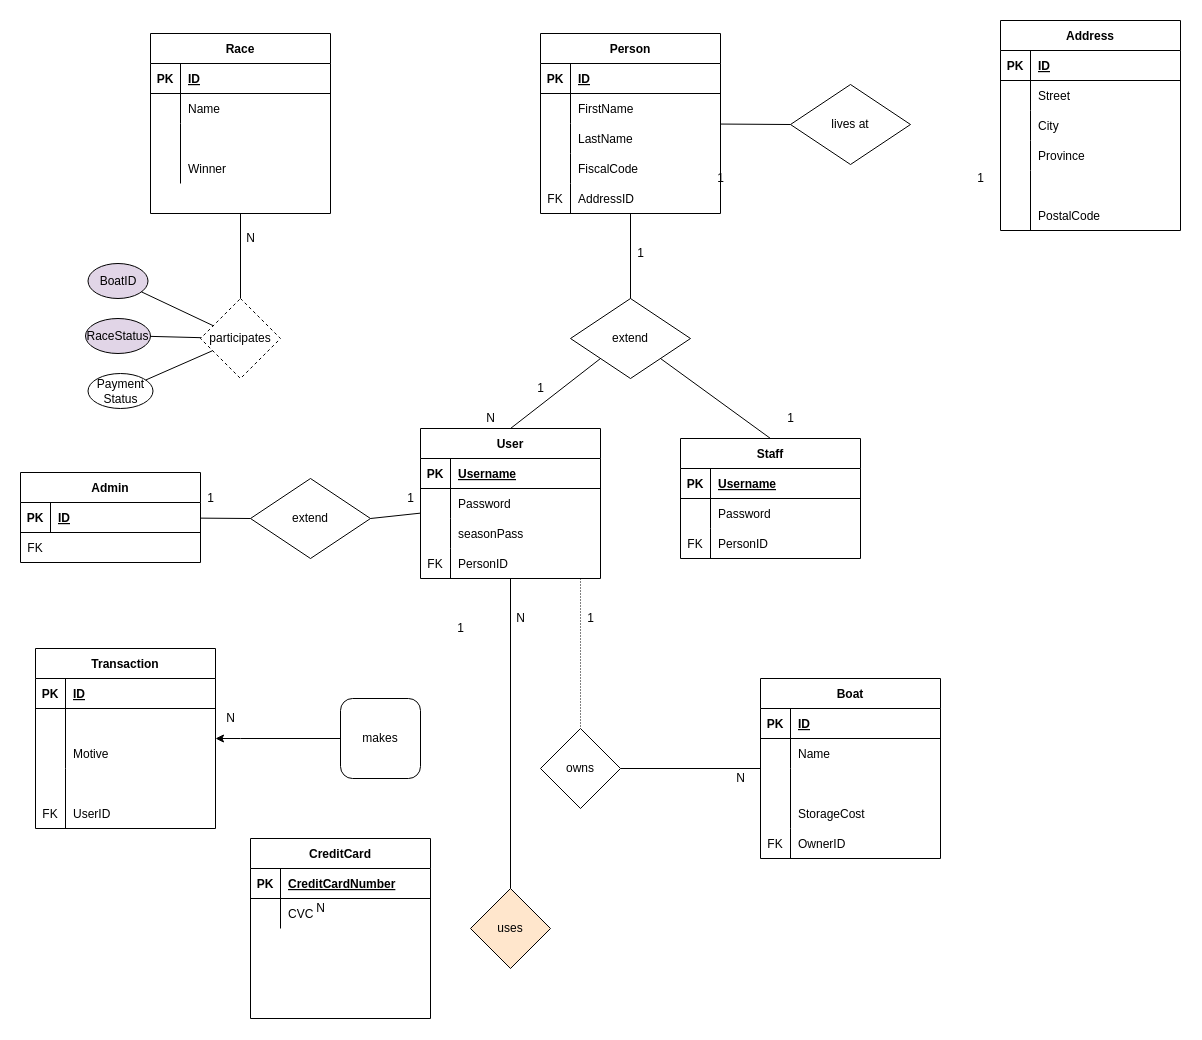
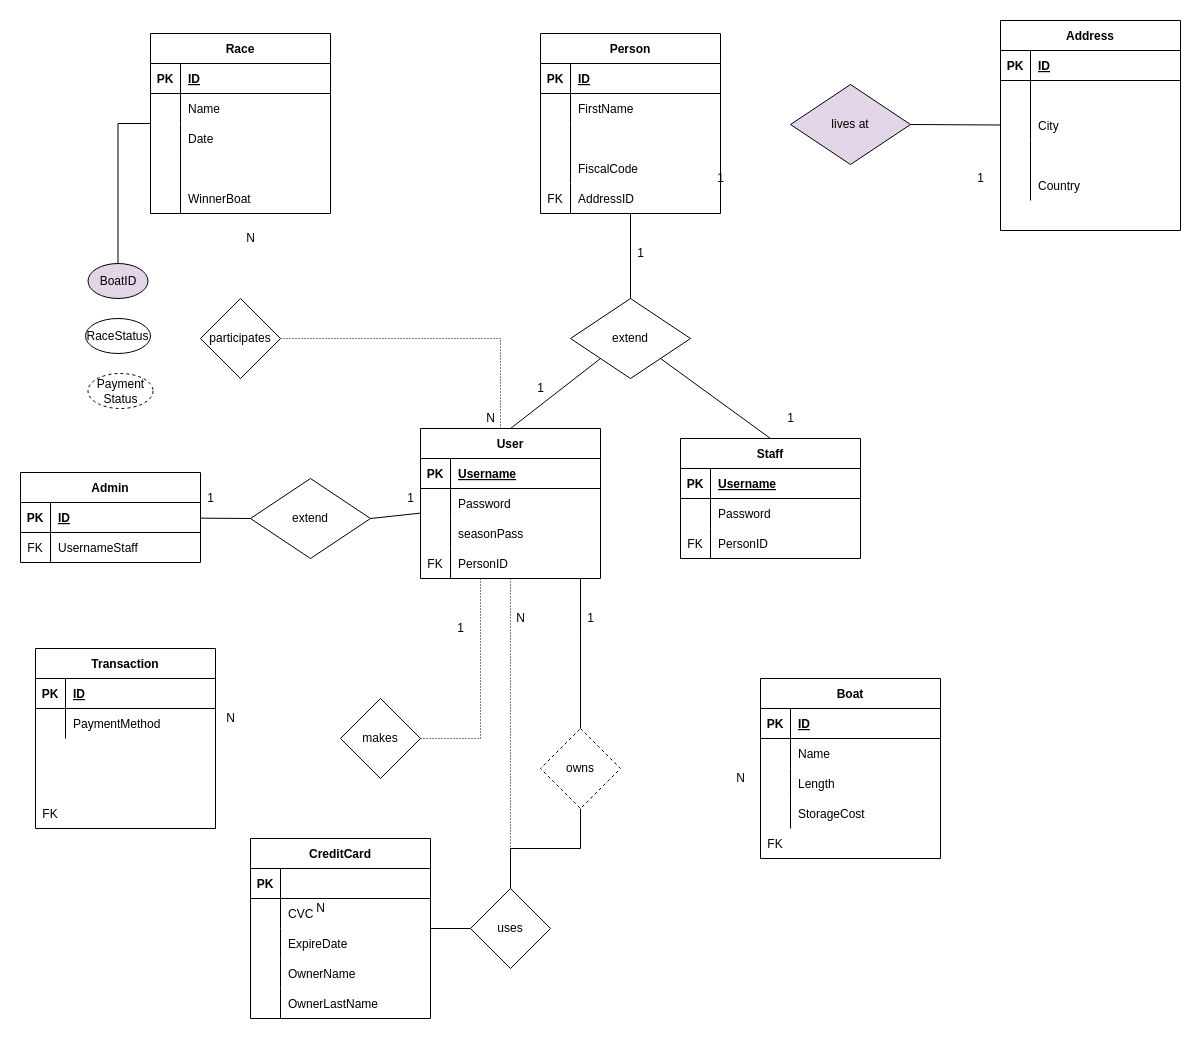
(1106, 96) -> none
(756, 124) -> none
(851, 125) -> (851, 125)
none -> (955, 125)
none -> (256, 139)
(646, 139) -> none
(1106, 156) -> none
(256, 169) -> none
none -> (1106, 186)
none -> (256, 199)
(1106, 216) -> none
(241, 257) -> (118, 179)
(177, 309) -> none
(118, 336) -> (118, 336)
(176, 337) -> none
(241, 339) -> (241, 339)
none -> (281, 339)
(179, 366) -> none
(121, 391) -> (121, 391)
none -> (126, 548)
(581, 654) -> (581, 654)
(511, 714) -> (511, 714)
none -> (141, 724)
(282, 739) -> none
(381, 739) -> (381, 739)
none -> (422, 739)
(141, 754) -> none
(581, 769) -> (581, 769)
(690, 769) -> (567, 849)
none -> (866, 784)
(141, 814) -> none
(866, 844) -> none
(356, 884) -> none
none -> (451, 929)
(511, 929) -> (511, 929)
none -> (356, 944)
none -> (356, 974)
none -> (356, 1004)
